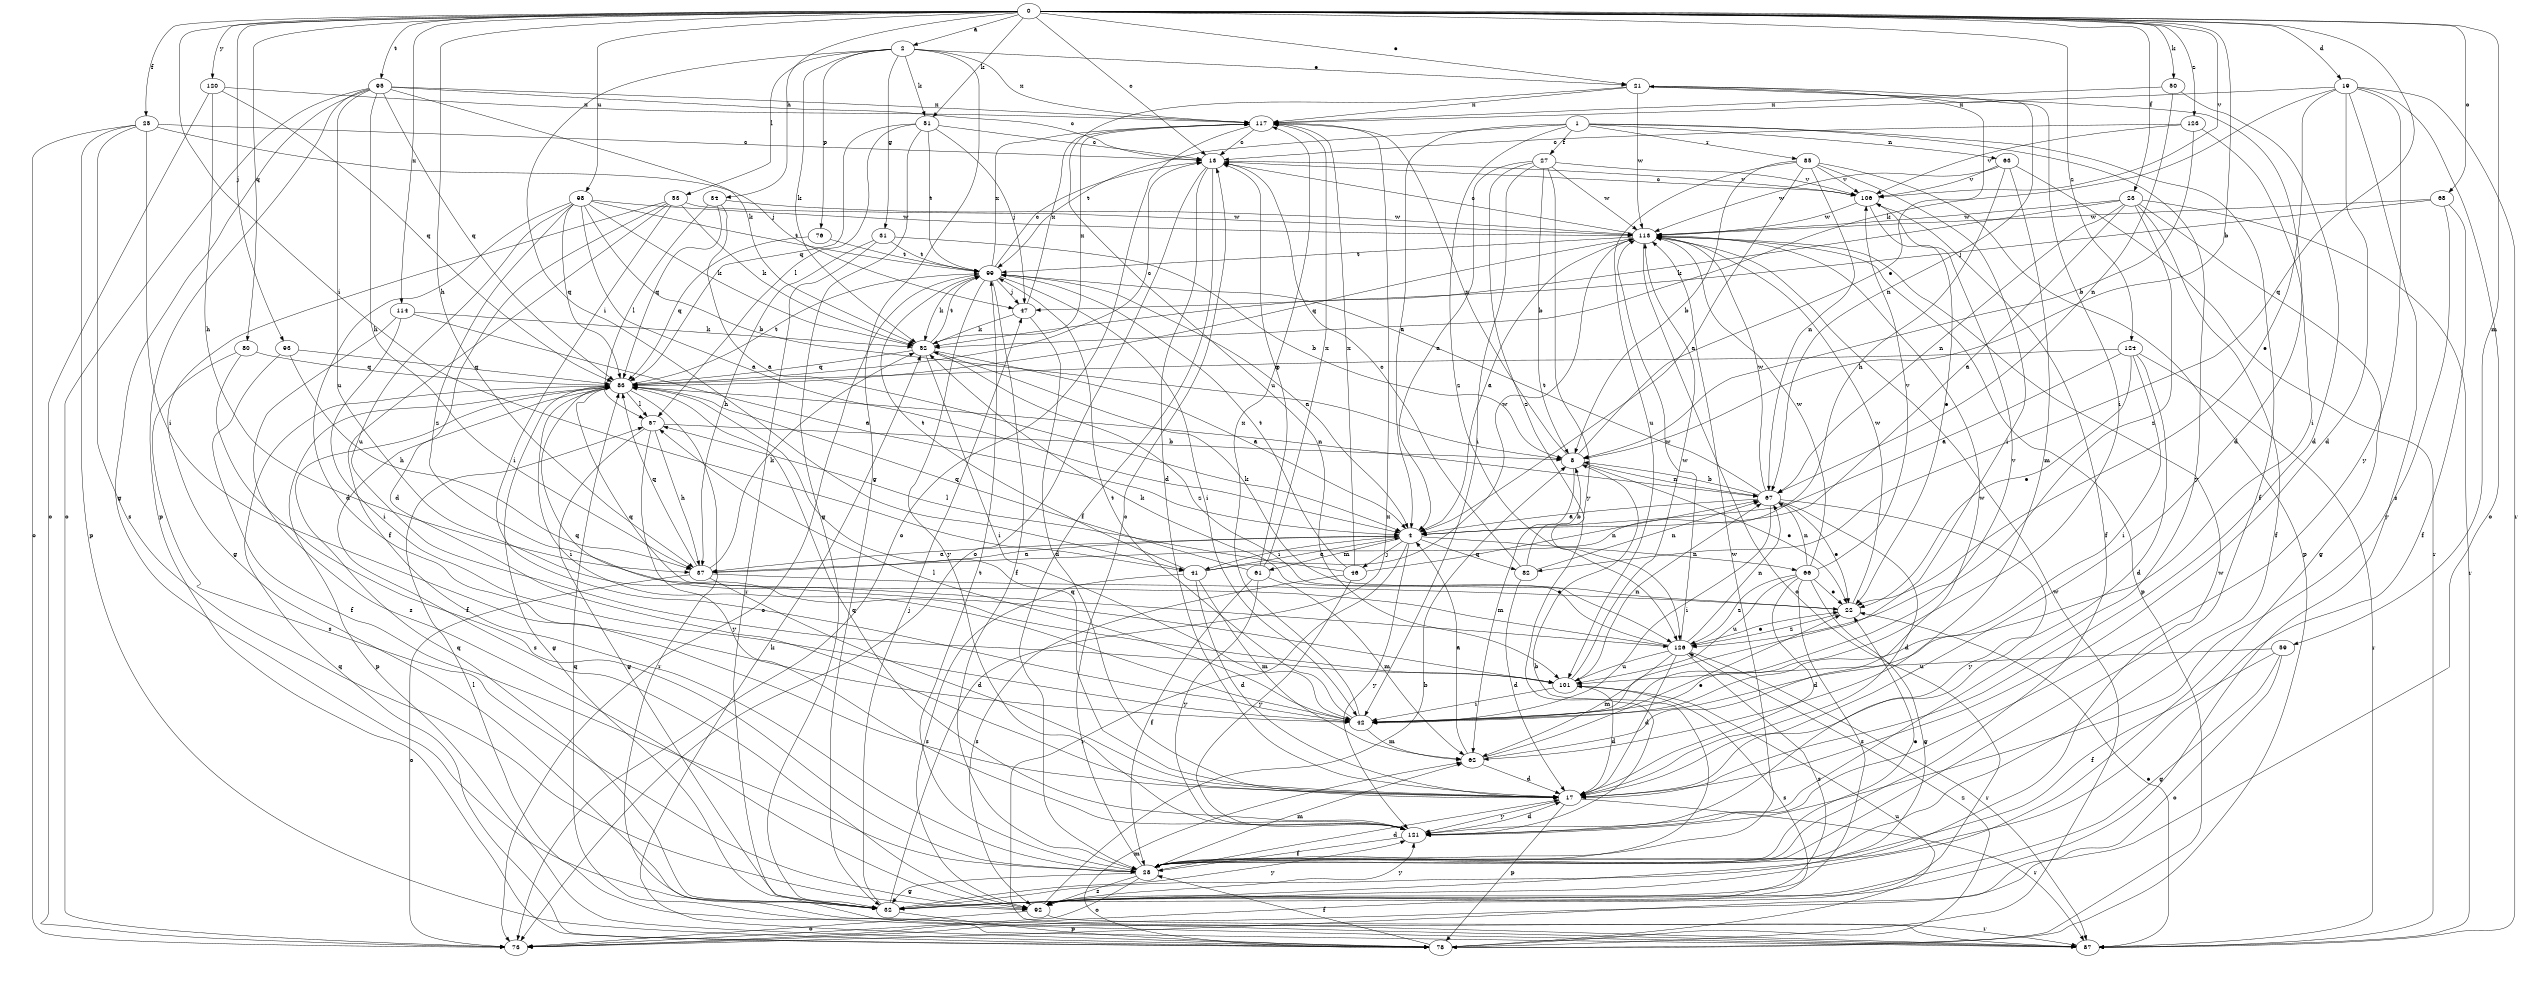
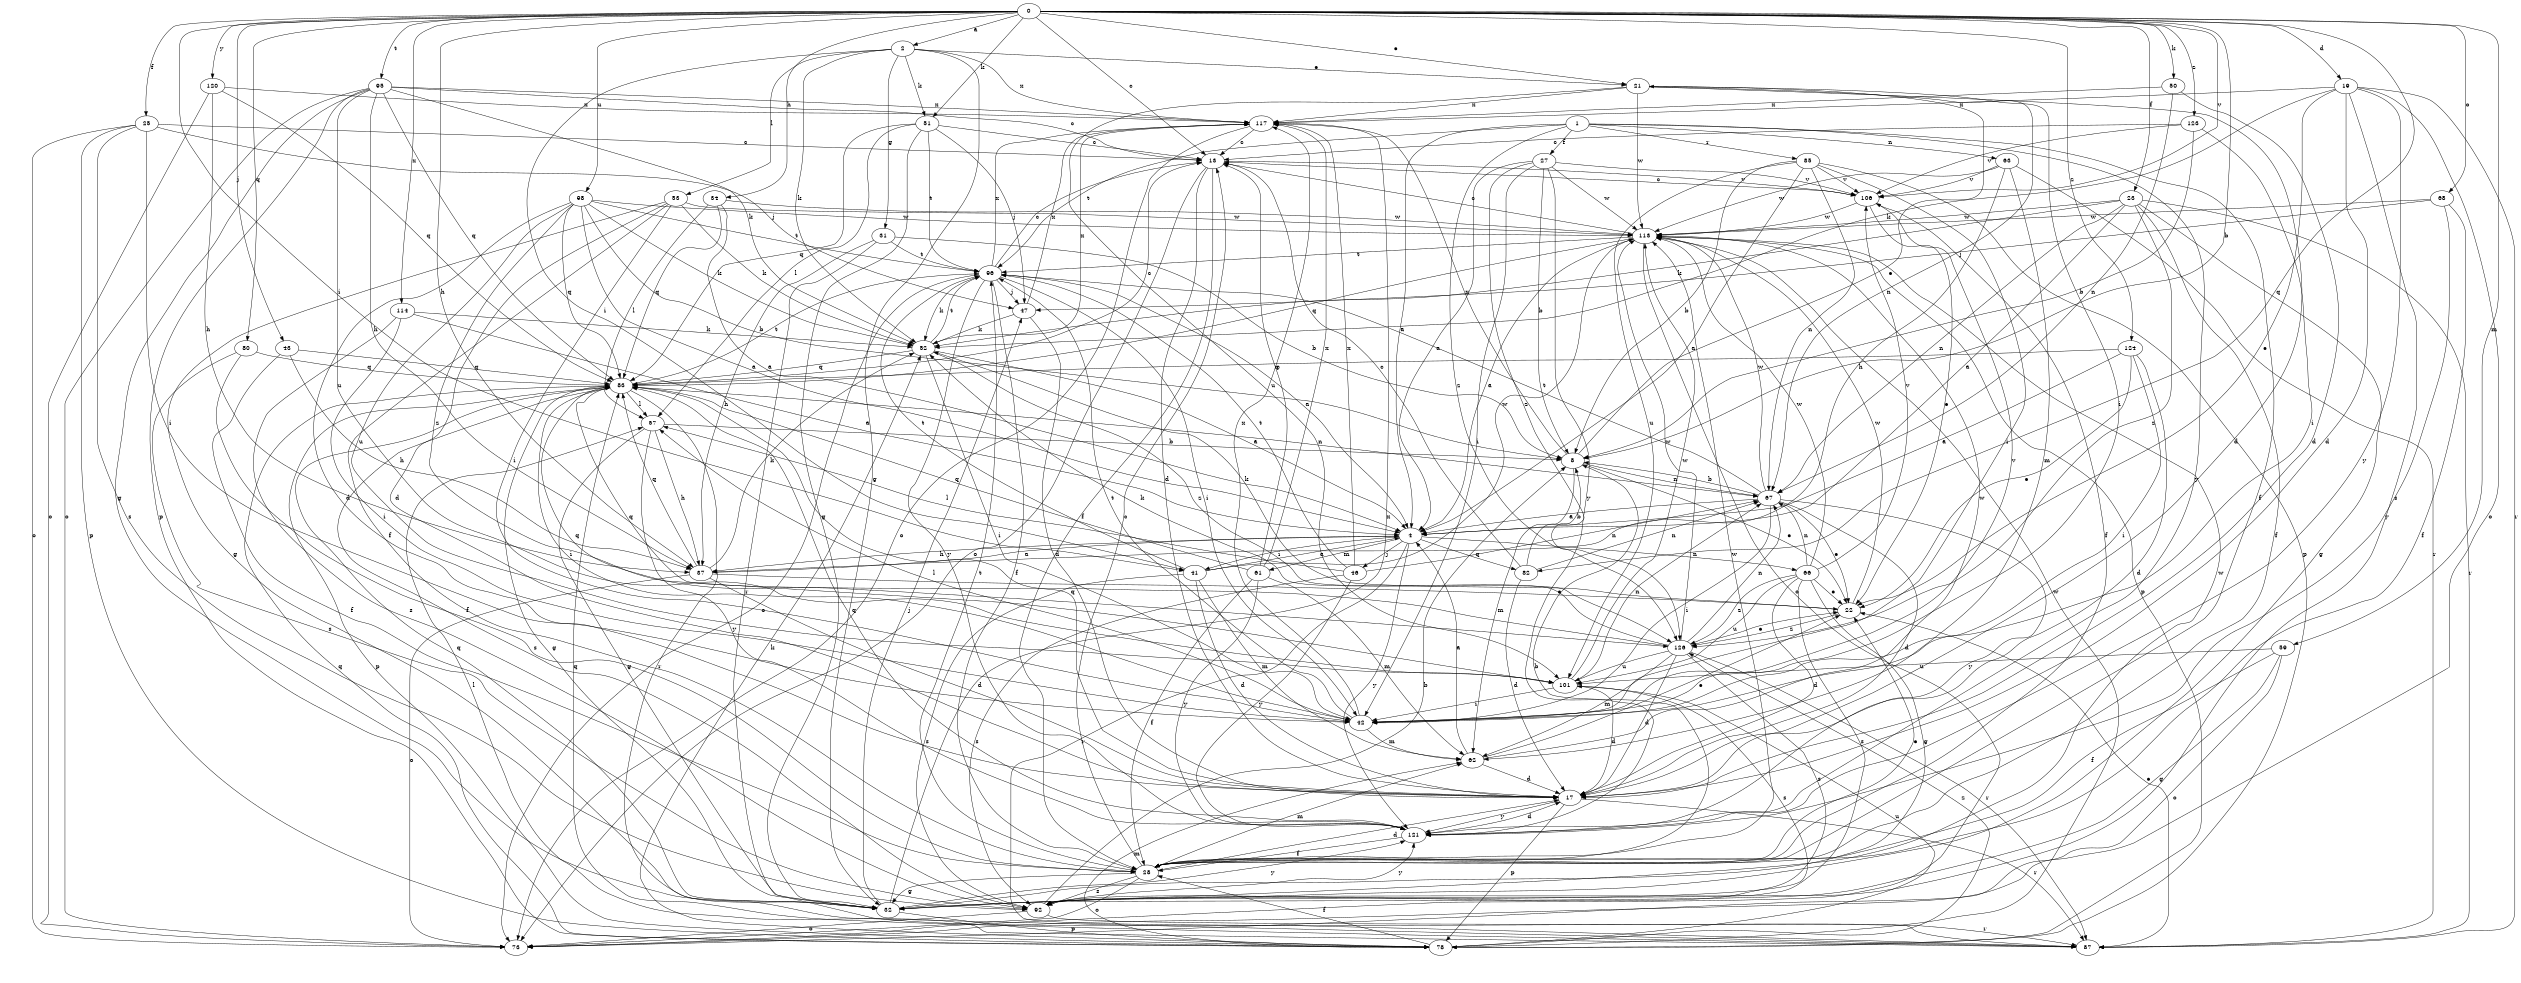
(820, 236) -> none
(990, 273) -> (990, 273)
(287, 348) -> (287, 348)
(942, 554) -> (942, 554)
(2372, 715) -> none
